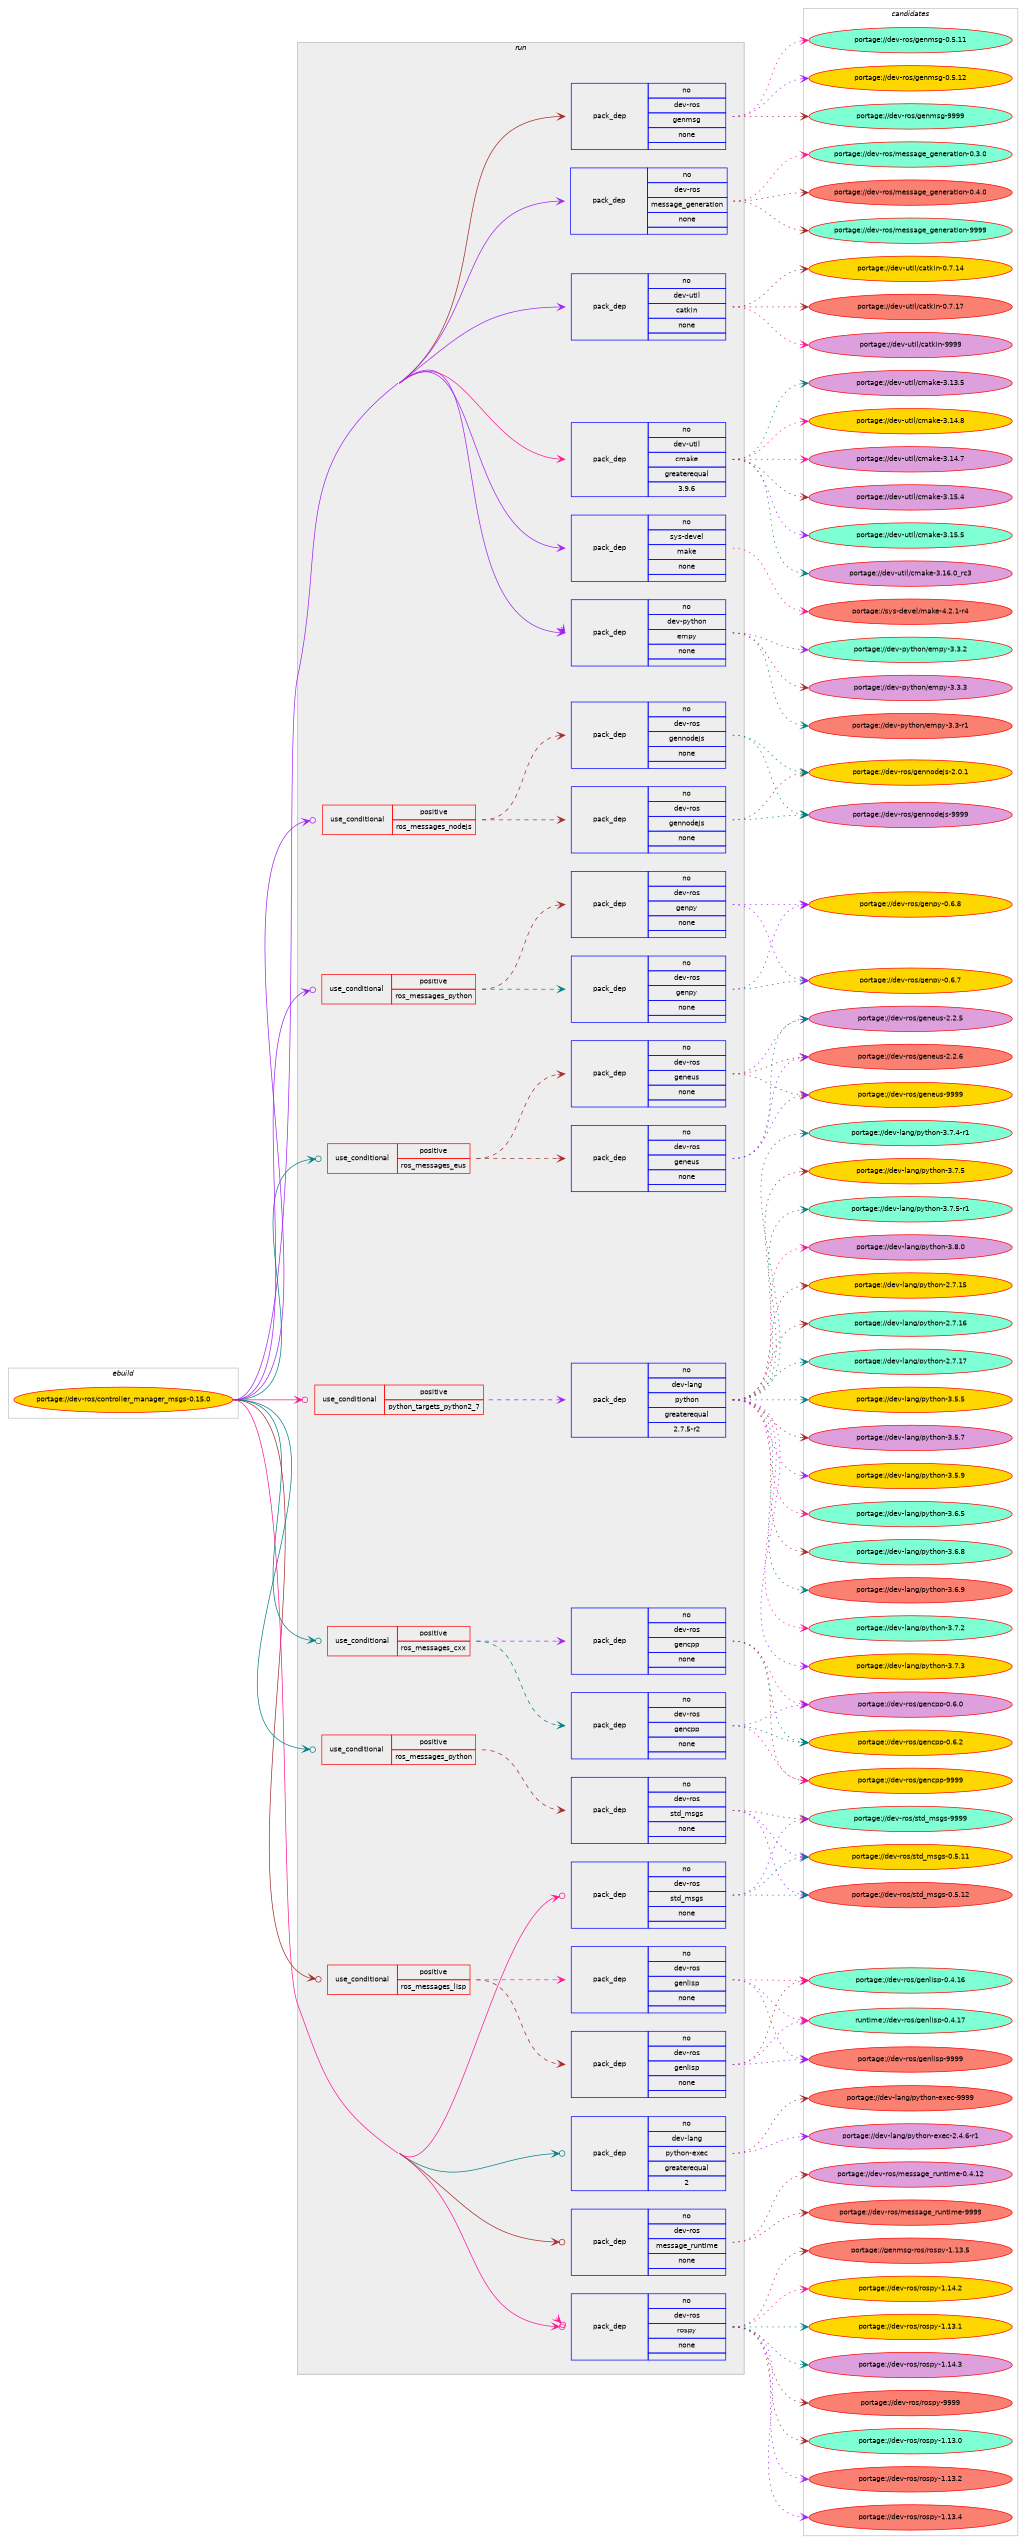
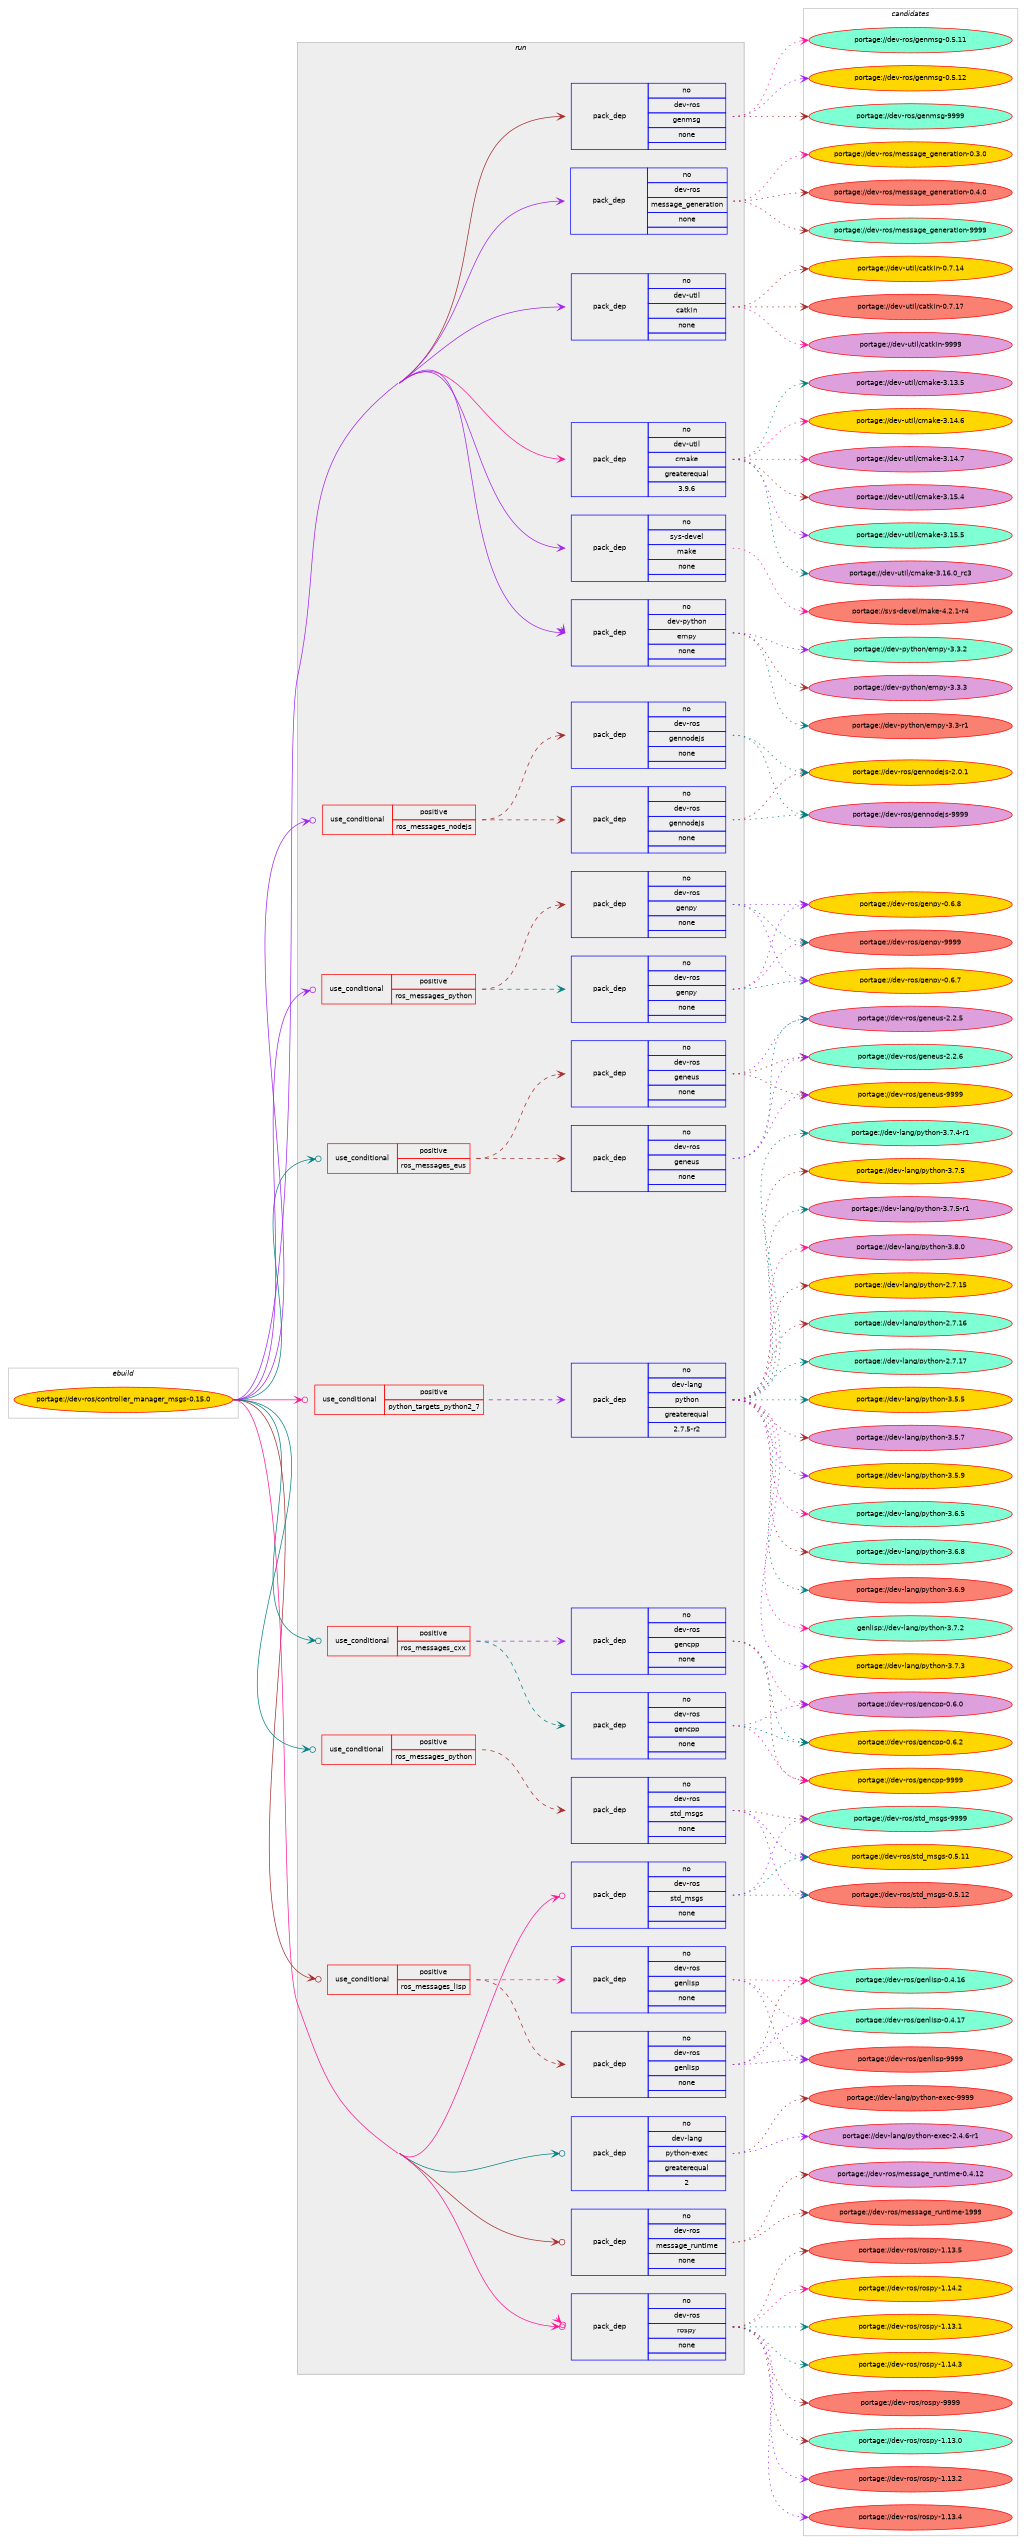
(911, 155) -> (911, 155)
(911, 421) -> (911, 421)
none -> (911, 943)
(911, 1057) -> (911, 1057)
(911, 1209) -> (911, 1209)
(911, 1628) -> (911, 1628)
(911, 2021) -> (911, 2021)
(911, 2213) -> (911, 2213)
(911, 2251) -> (911, 2251)
(911, 2365) -> (911, 2365)
